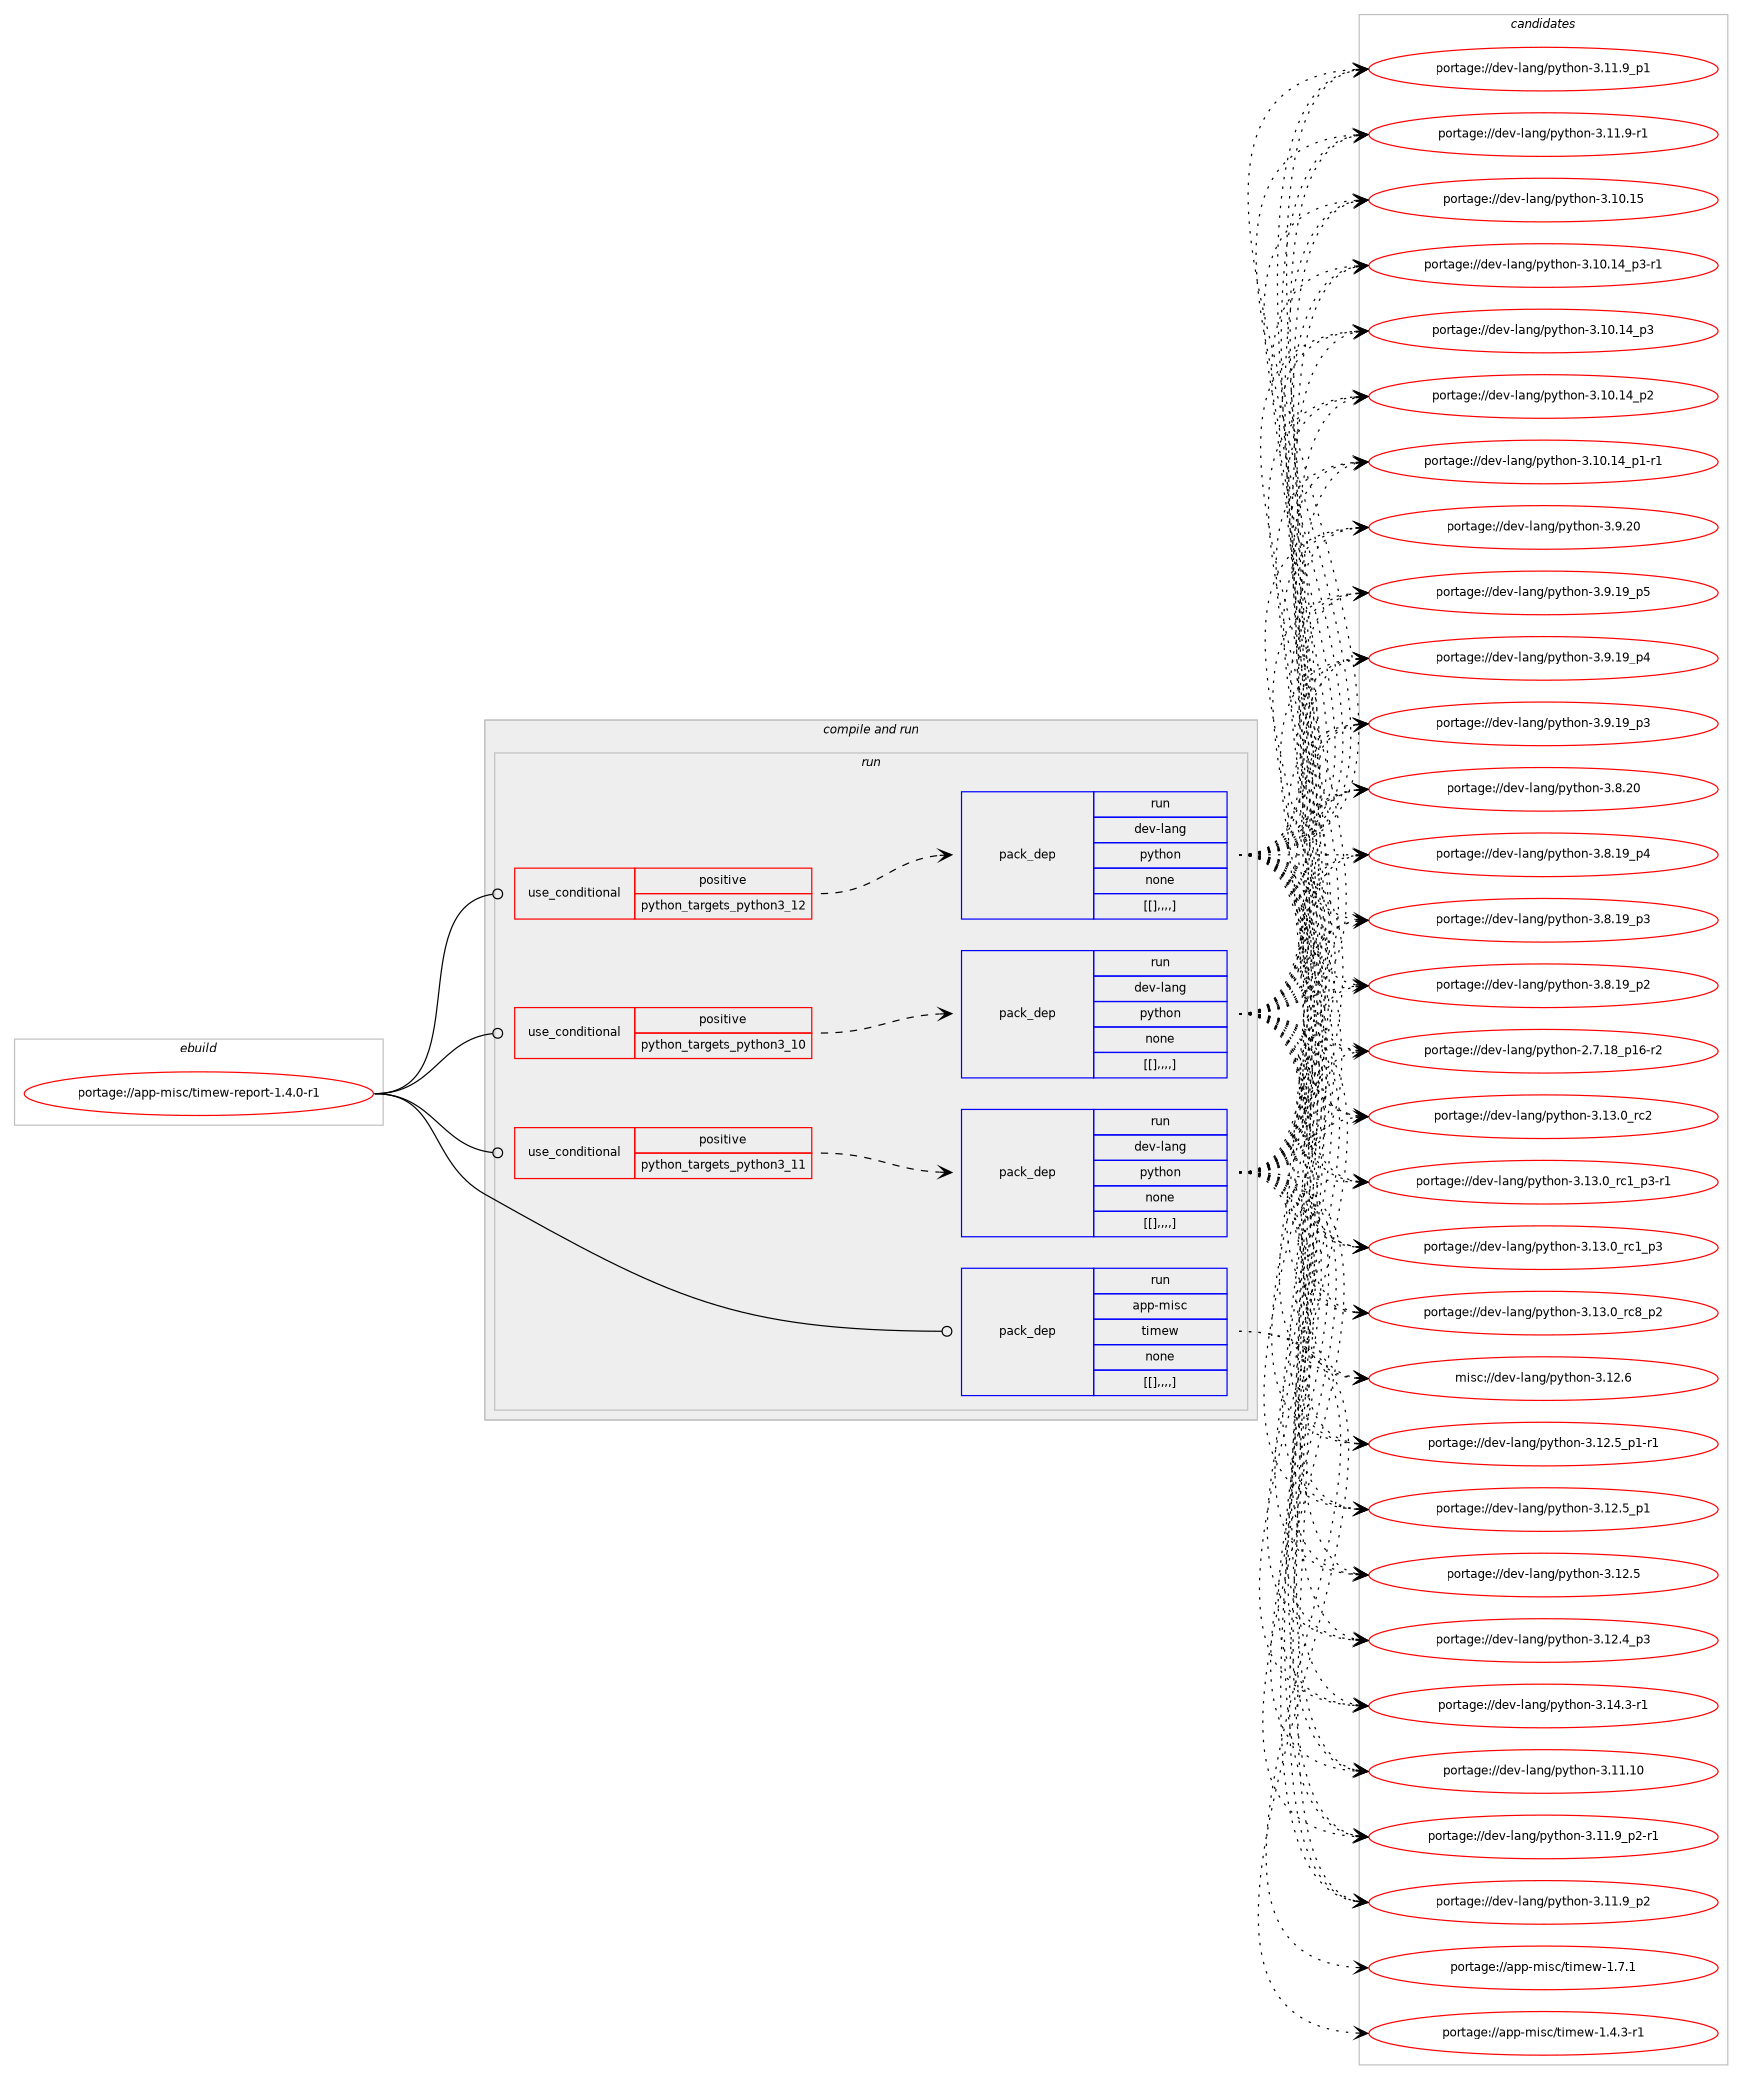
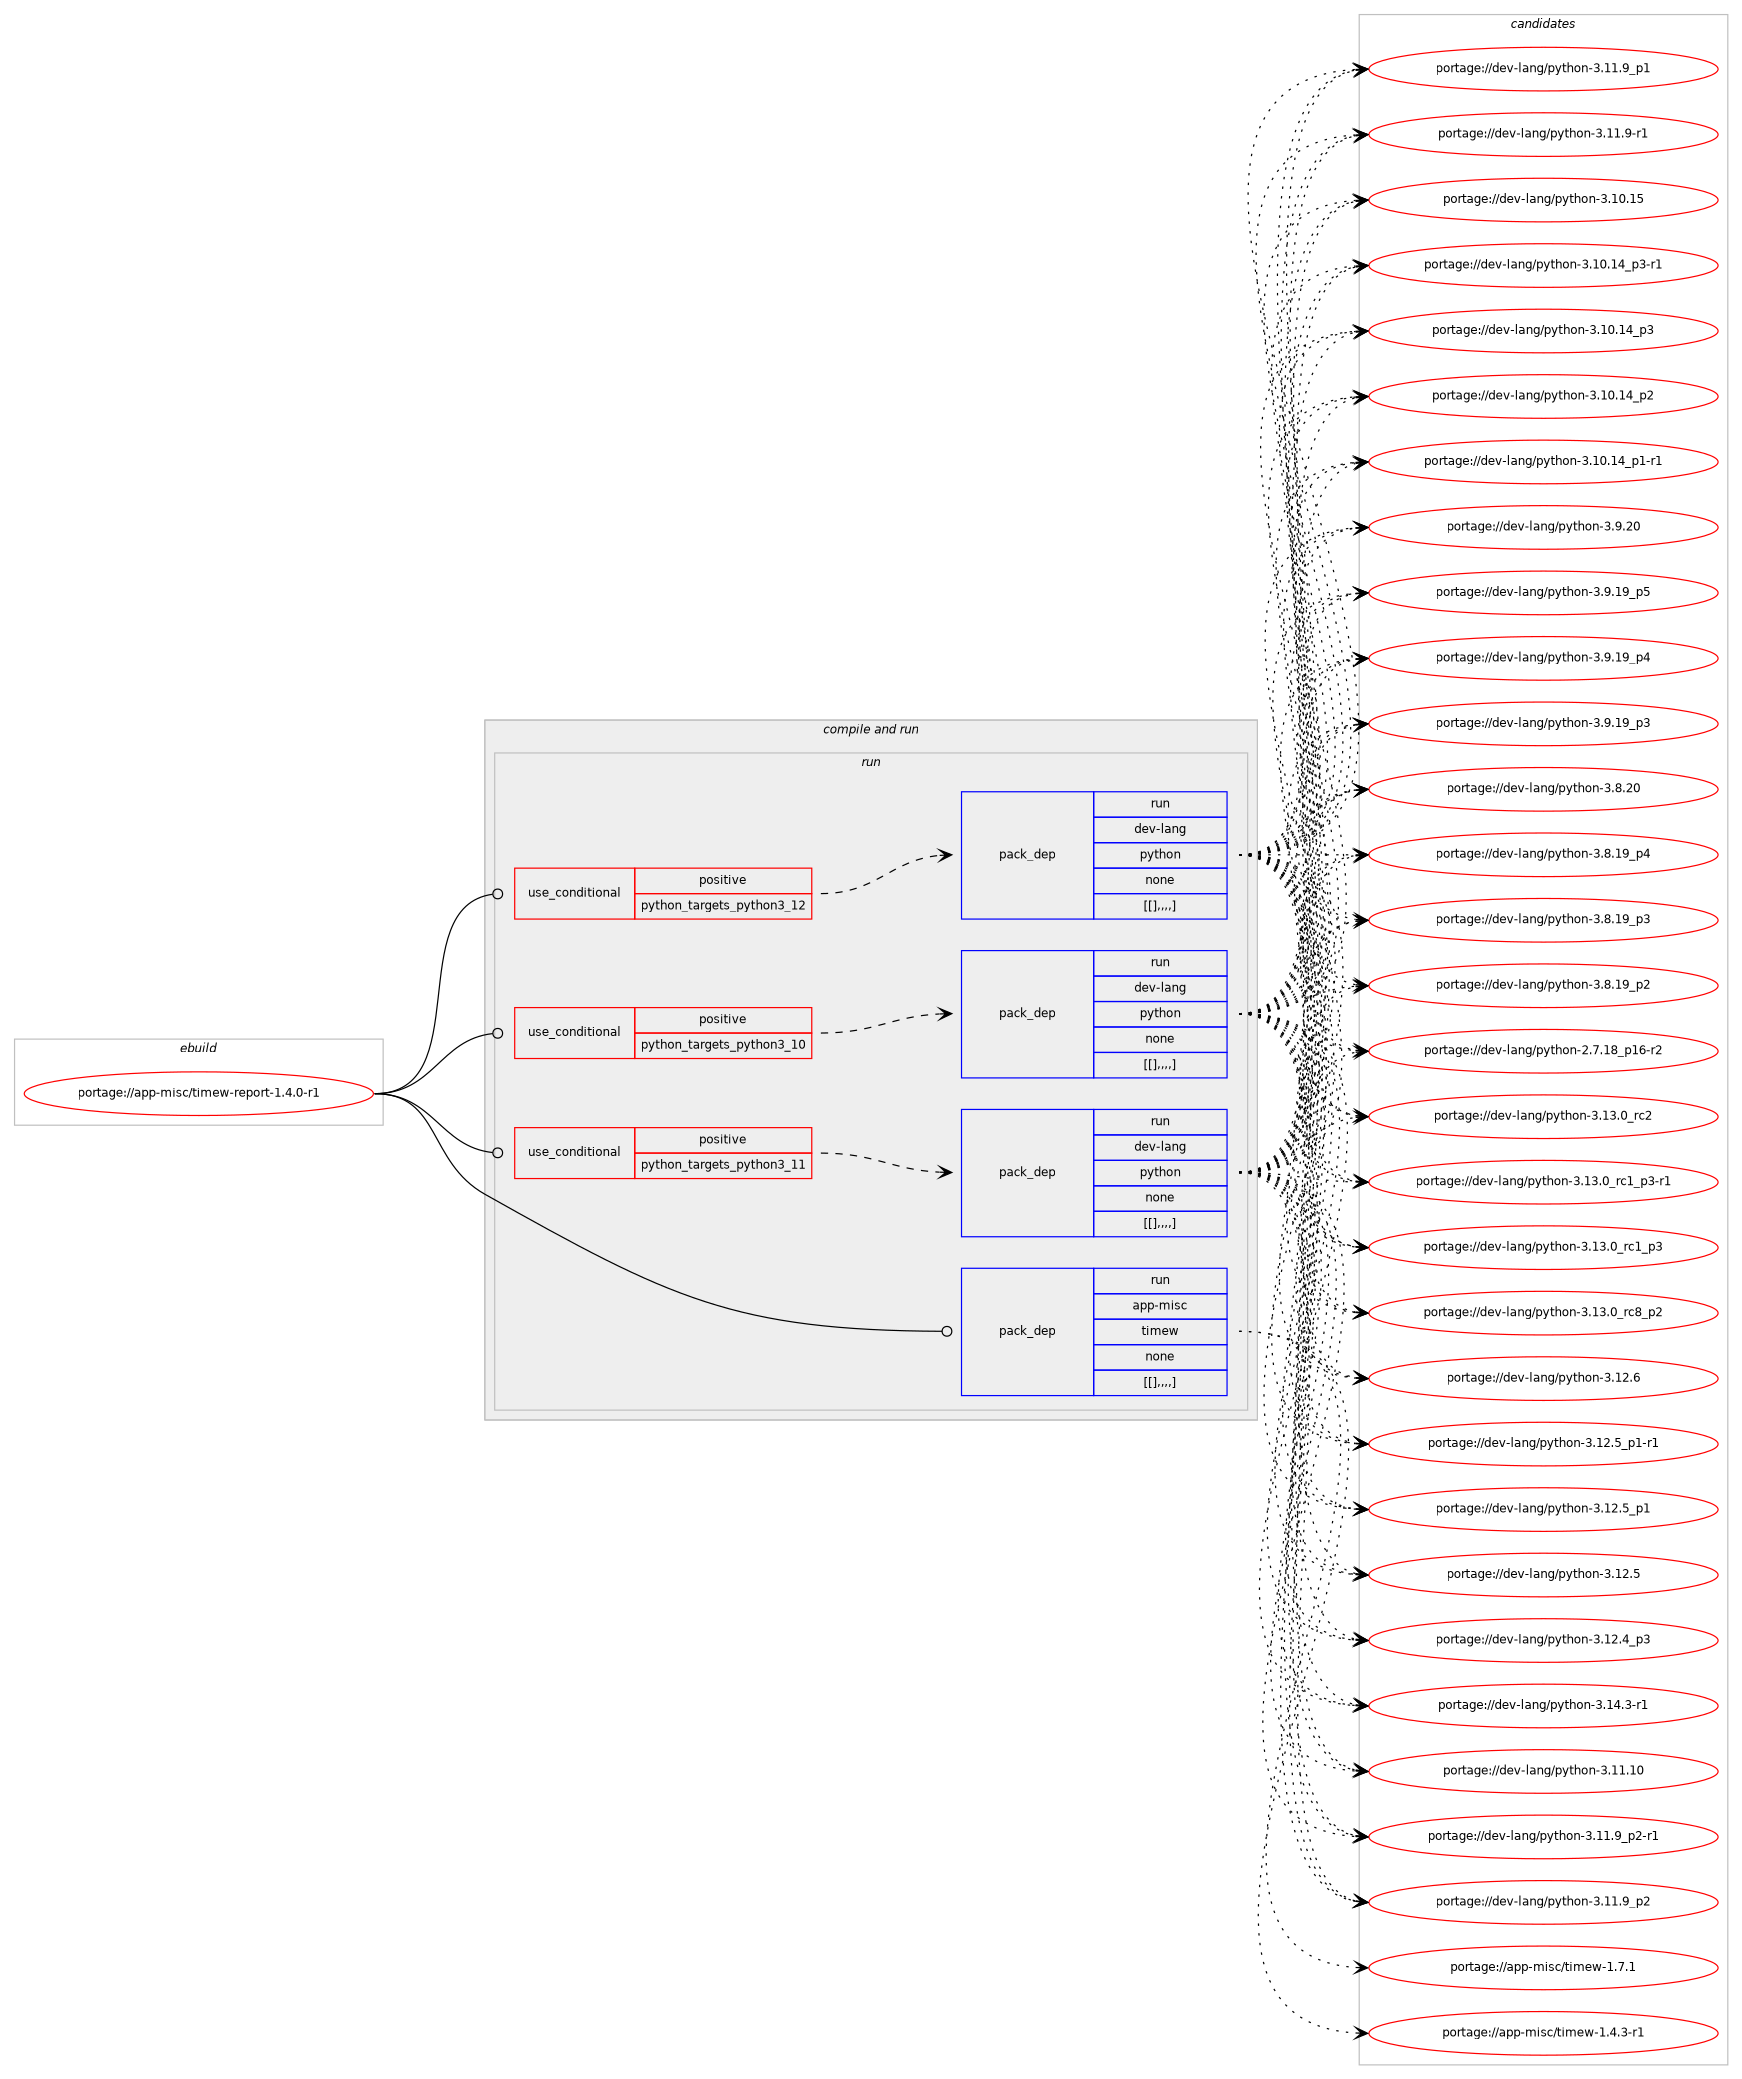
(1544, 1379) -> (1544, 1379)
